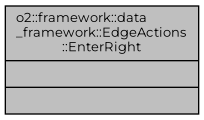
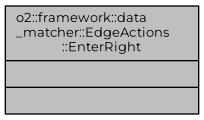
(102, 33) -> (93, 33)
